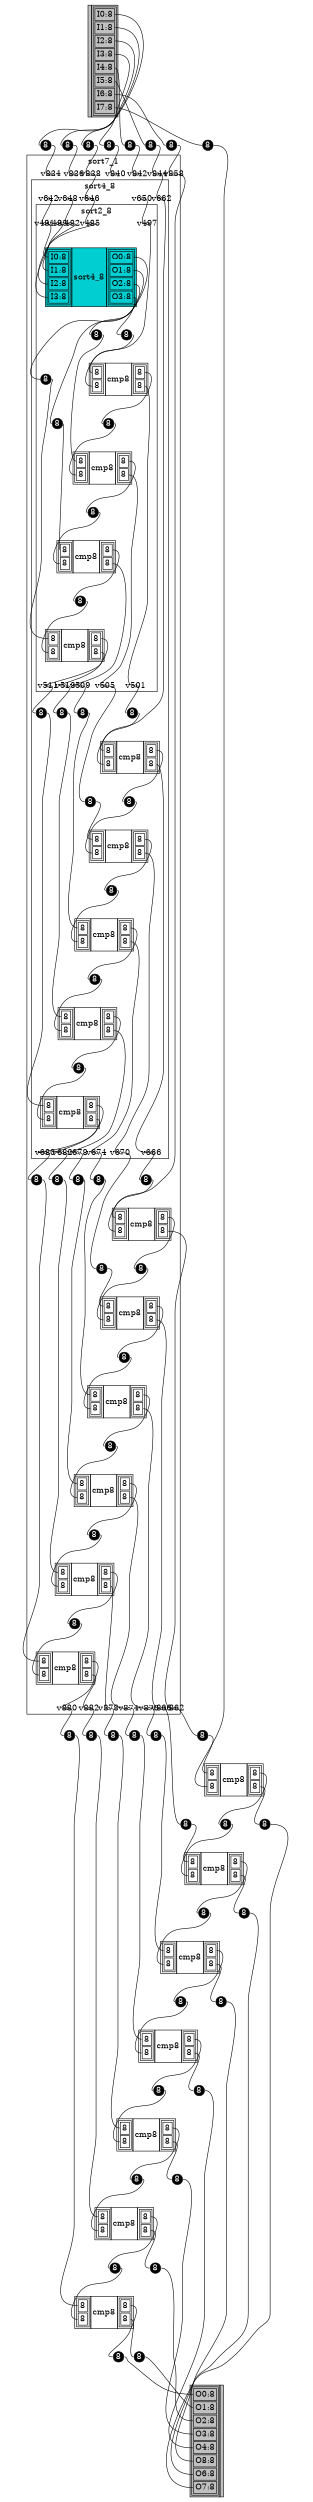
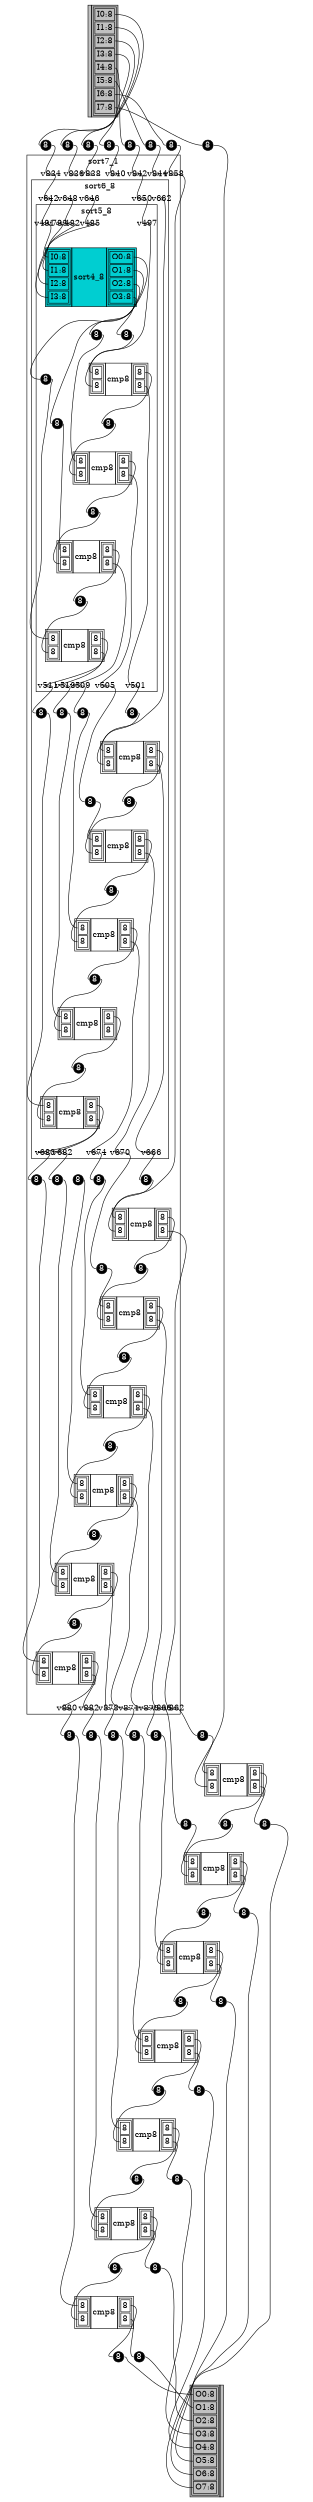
none -> (50, 186)
(90, 186) -> none
(100, 186) -> (100, 186)
none -> (140, 186)
(157, 193) -> none
(97, 211) -> (97, 211)
(57, 224) -> (57, 224)
(78, 1153) -> none
(205, 2461) -> (205, 2461)
